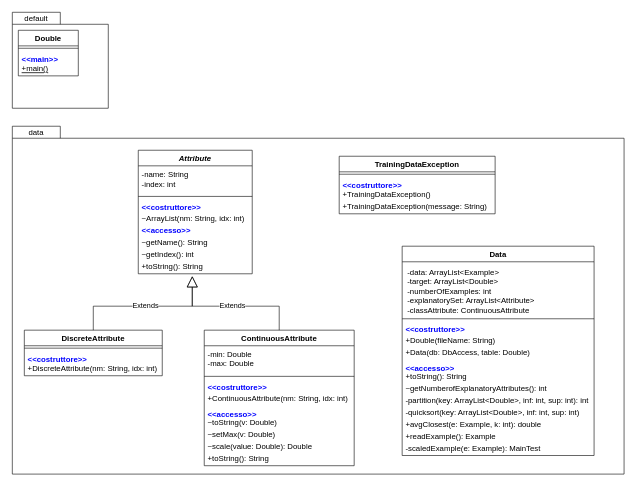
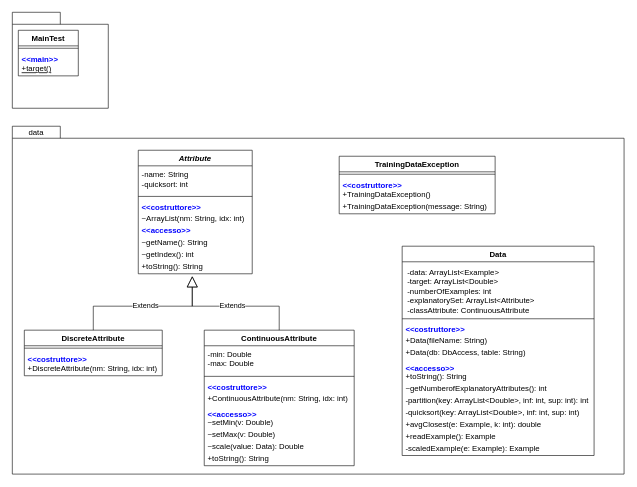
(36, 18) -> none
(48, 39) -> (48, 39)
(36, 69) -> (41, 69)
(167, 174) -> (167, 174)
(454, 341) -> (451, 341)
(472, 353) -> (472, 353)
(247, 423) -> (243, 423)
(263, 447) -> (259, 447)
(476, 449) -> (474, 449)
